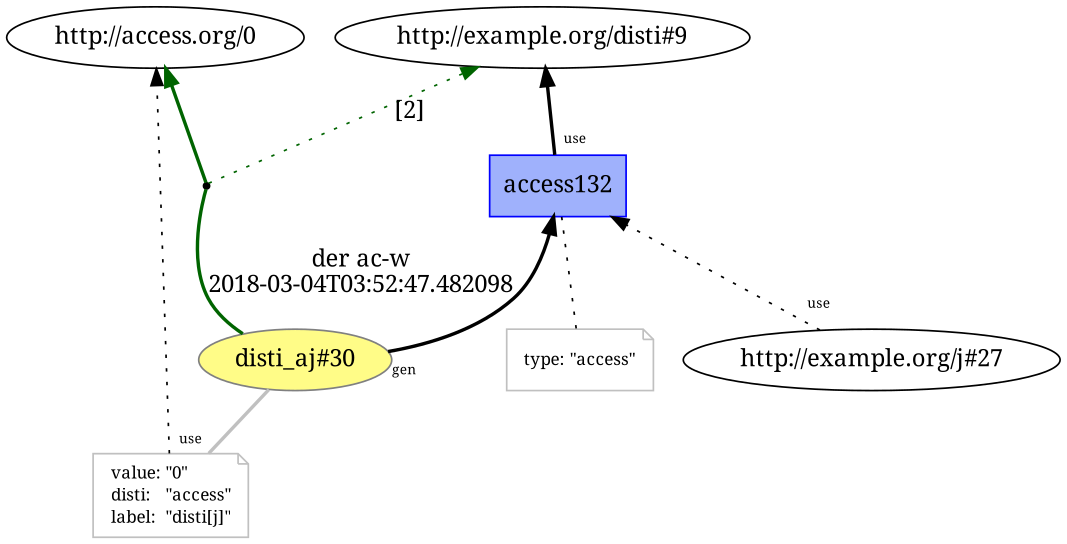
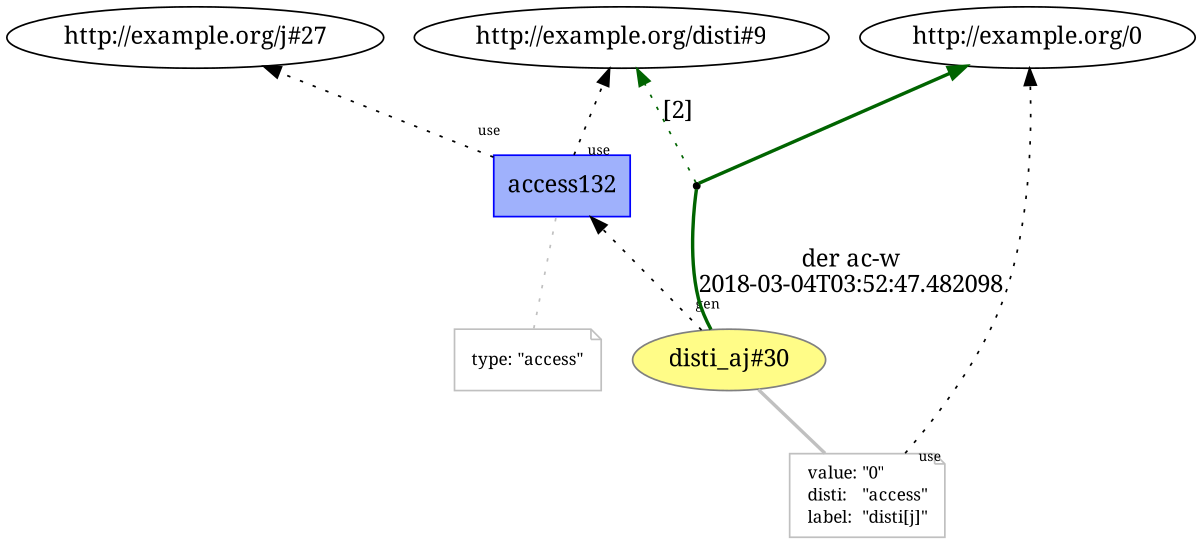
(155, 38) -> (1028, 38)
(551, 120) -> (589, 120)
(569, 273) -> (545, 273)
(723, 277) -> (386, 115)
(488, 317) -> (652, 280)
